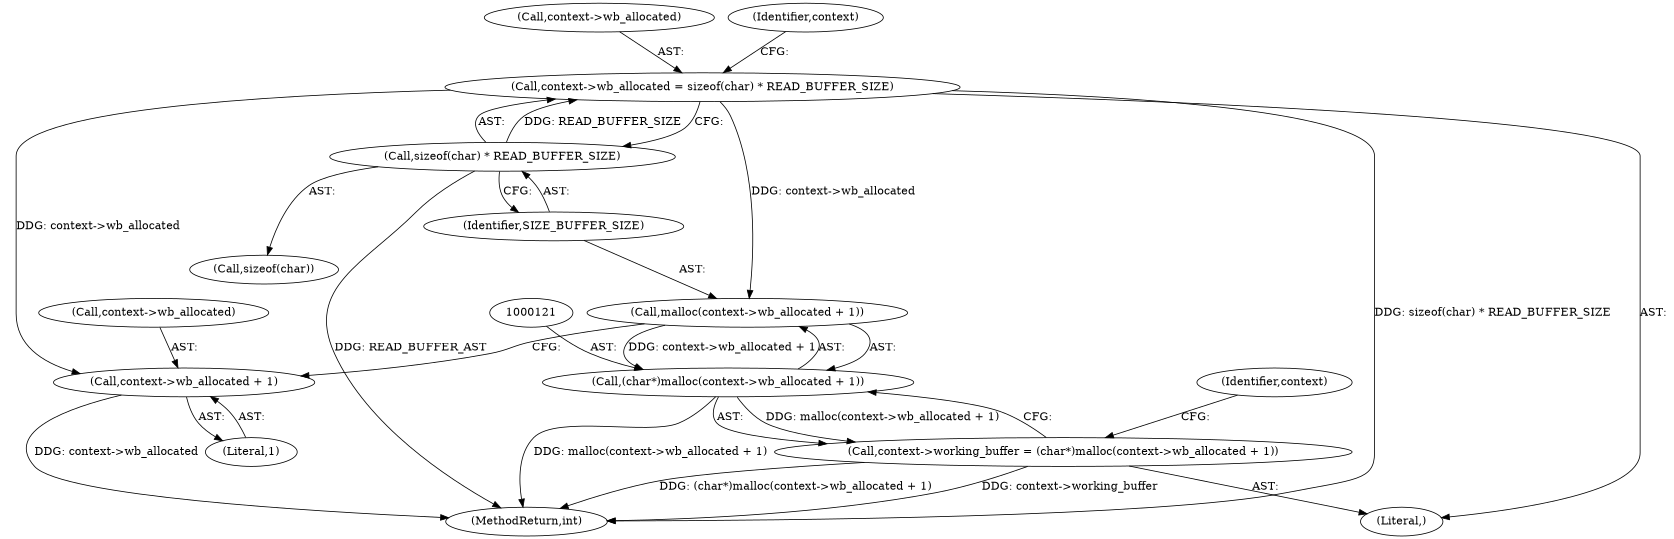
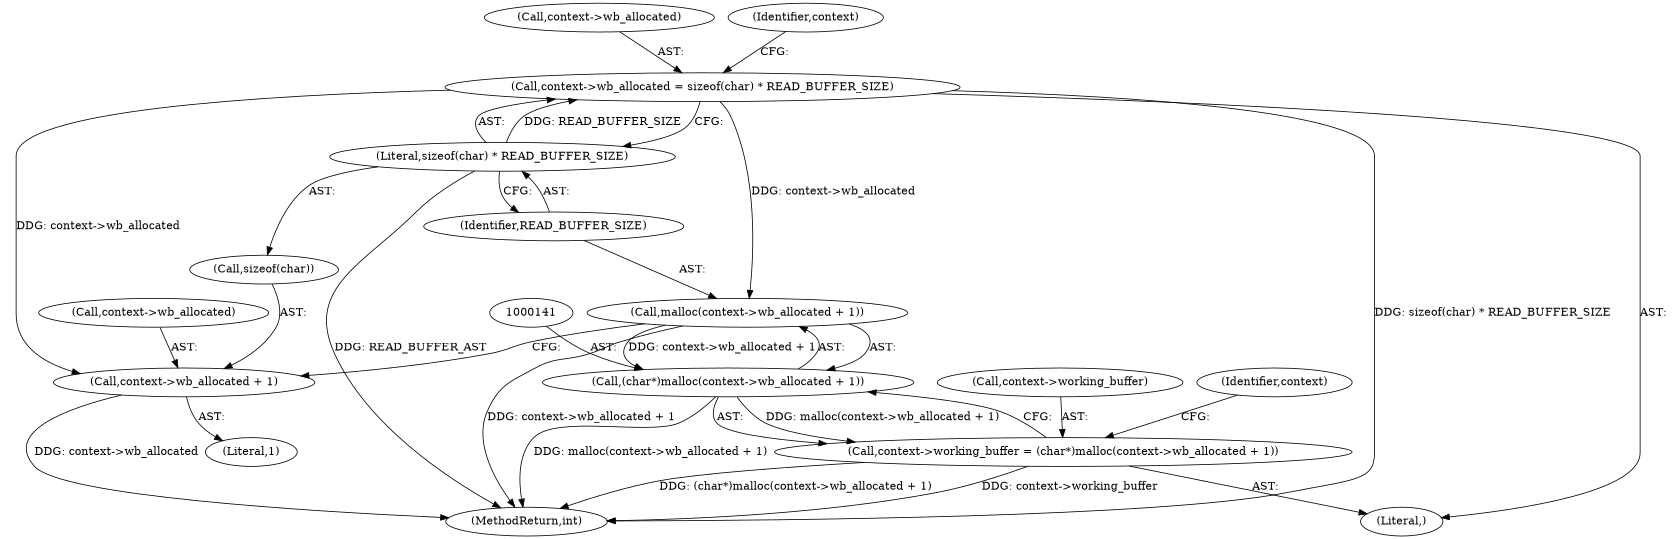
(503, 157) -> (503, 157)
(554, 226) -> (554, 226)
(531, 313) -> (531, 313)
none -> (531, 370)
none -> (1060, 382)
(234, 417) -> (272, 333)
